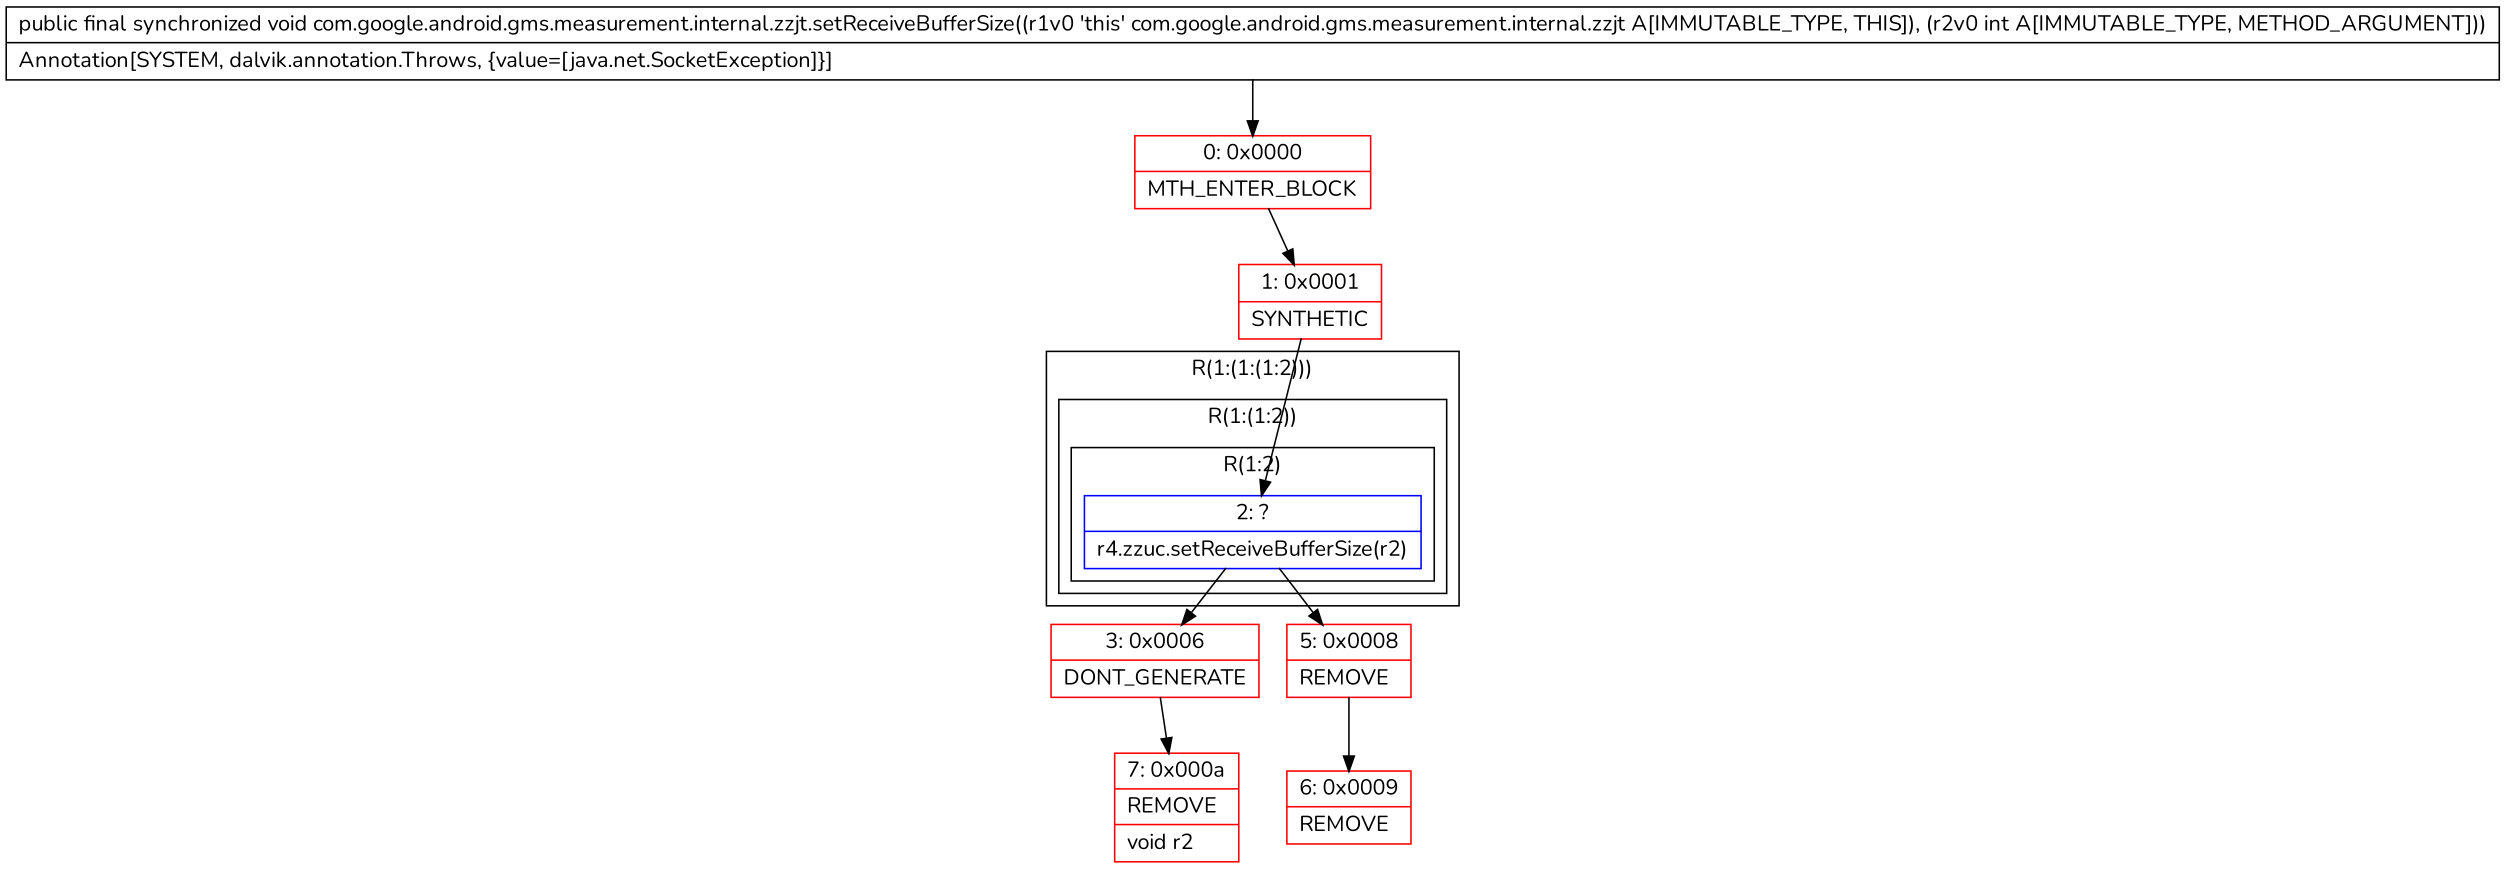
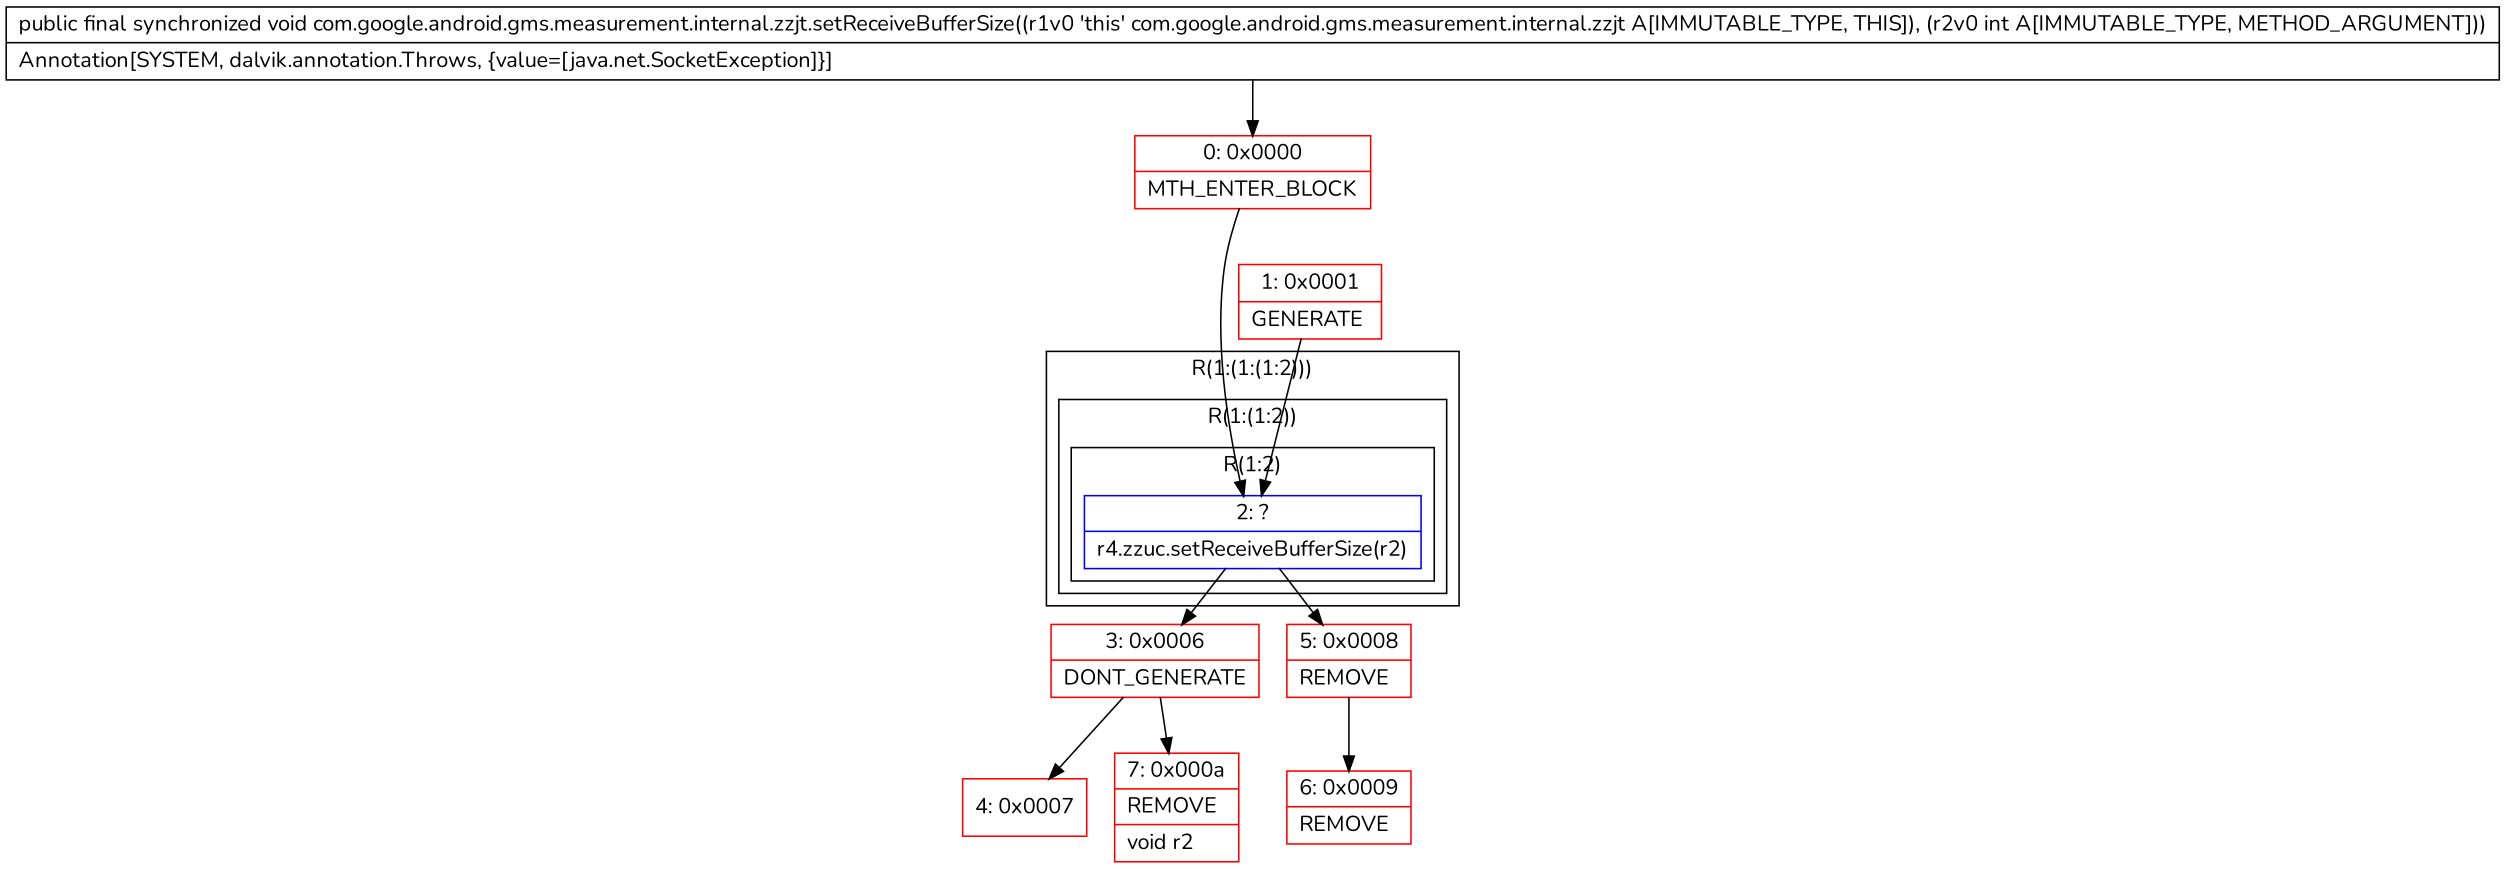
(1278, 230) -> (1221, 337)
(1310, 320) -> (1308, 320)
none -> (1025, 807)
